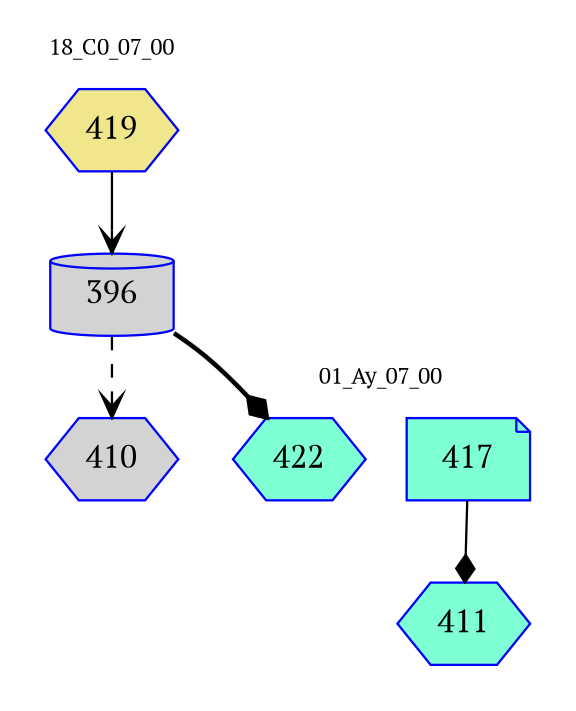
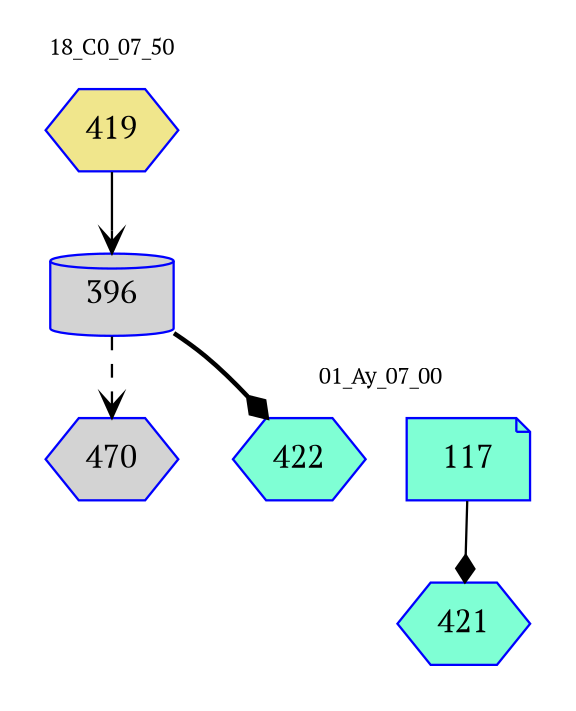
(112, 49) -> (112, 49)
(112, 459) -> (112, 459)
(468, 459) -> (468, 459)
(464, 624) -> (464, 624)
